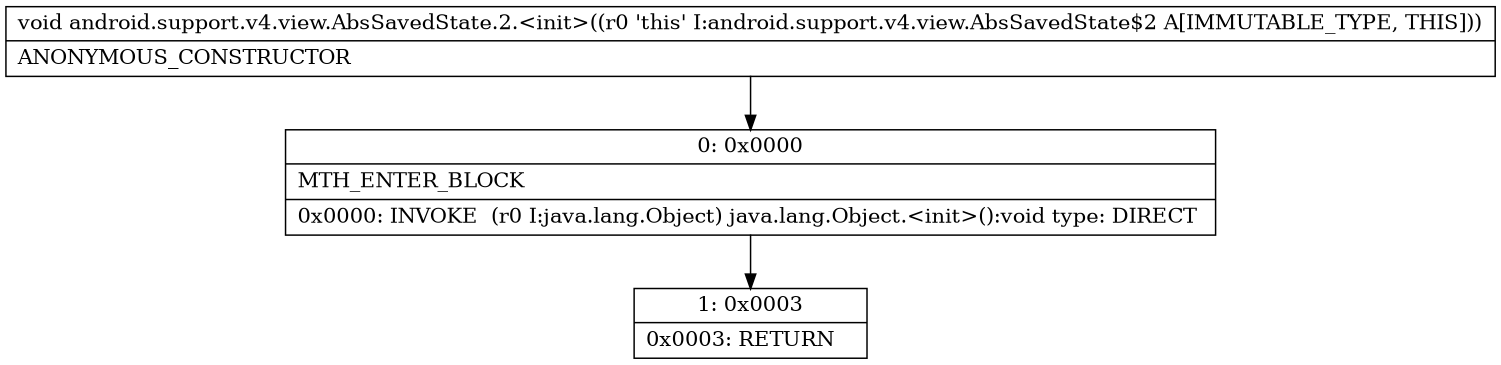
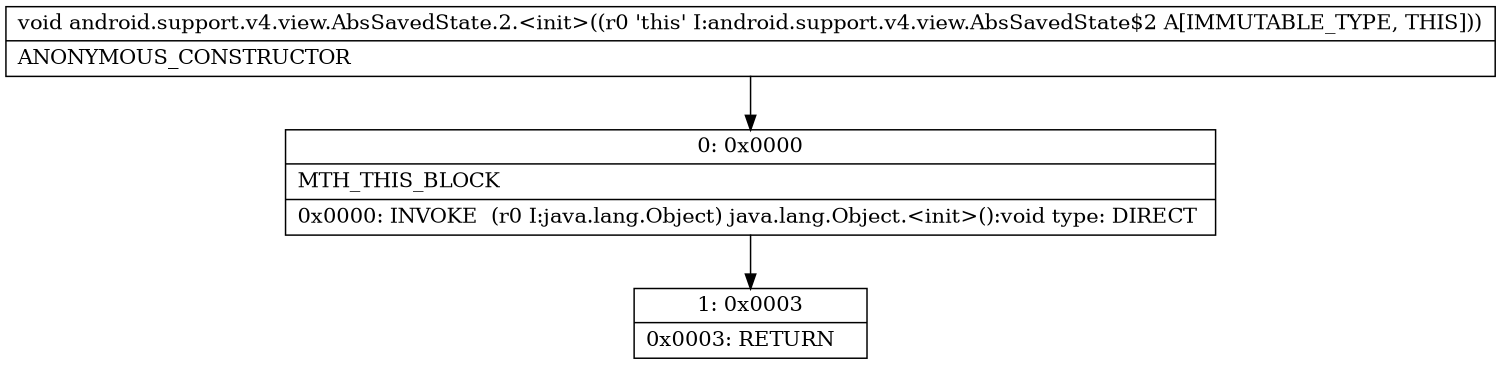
(412, 181) -> (399, 181)
